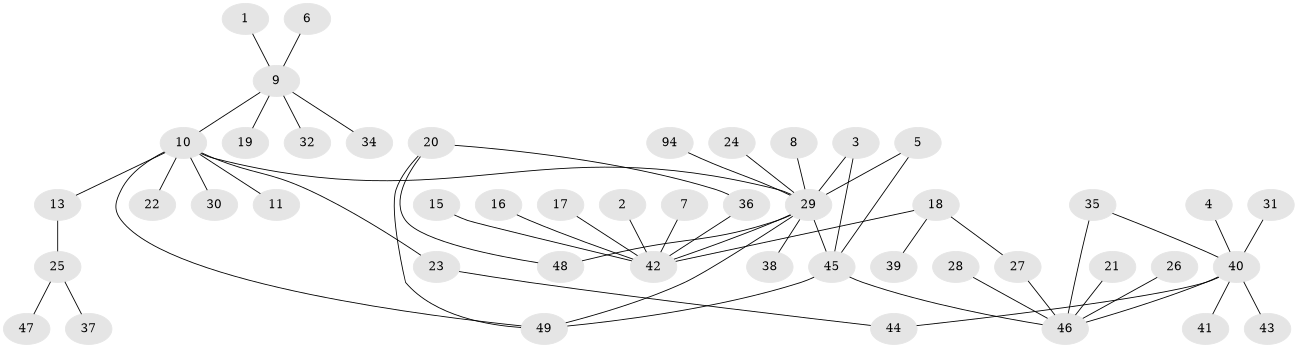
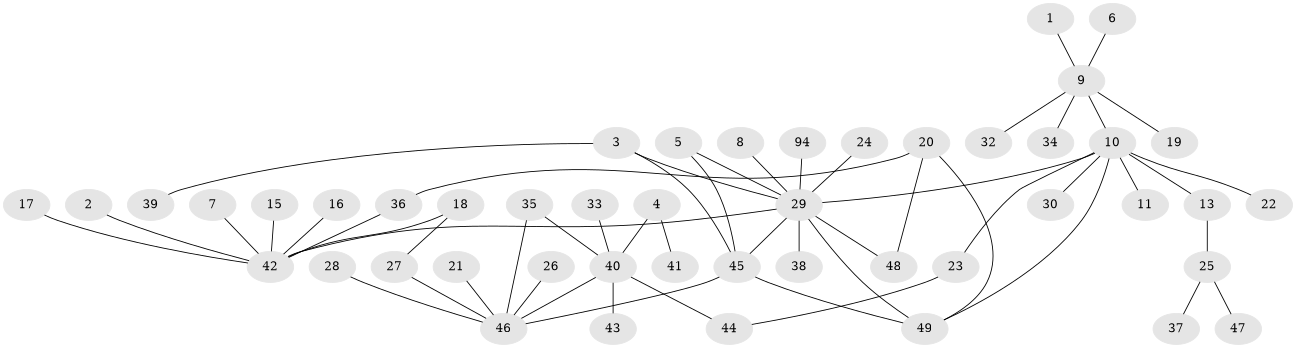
(1271, 205) -> (595, 205)
(915, 236) -> (379, 154)
(1221, 298) -> (666, 236)
